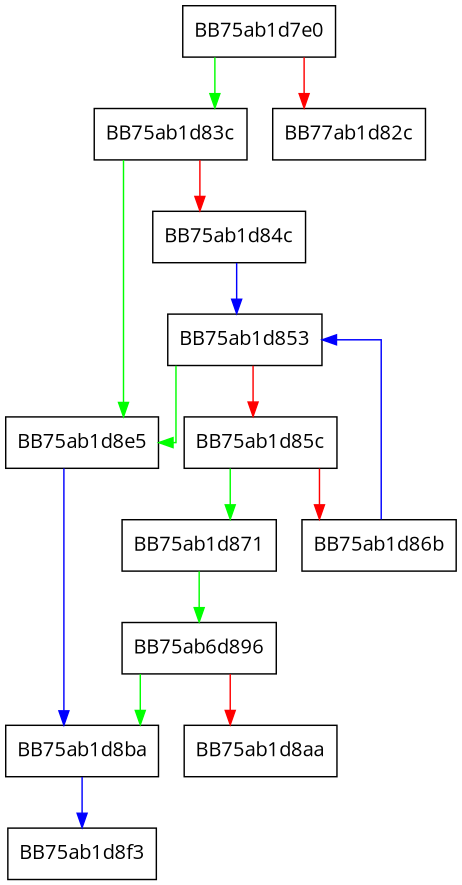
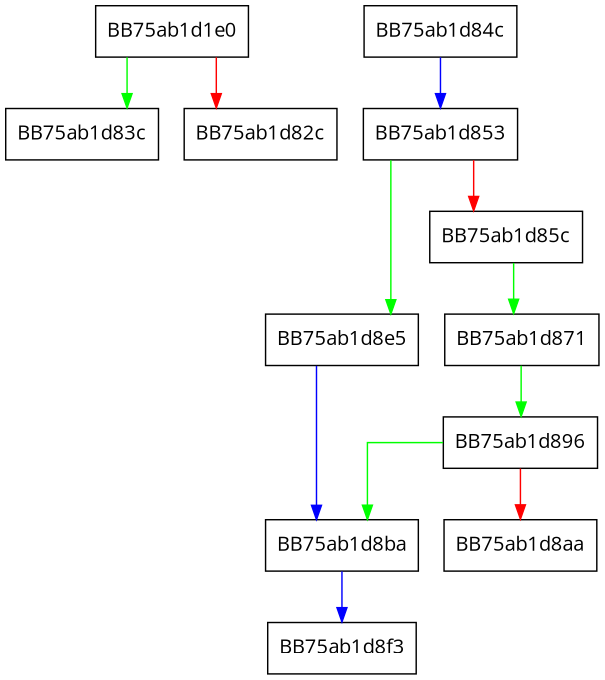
(259, 31) -> (172, 31)
(349, 134) -> (261, 134)
(200, 178) -> none
(124, 281) -> none
(379, 545) -> none
(199, 648) -> (520, 443)
